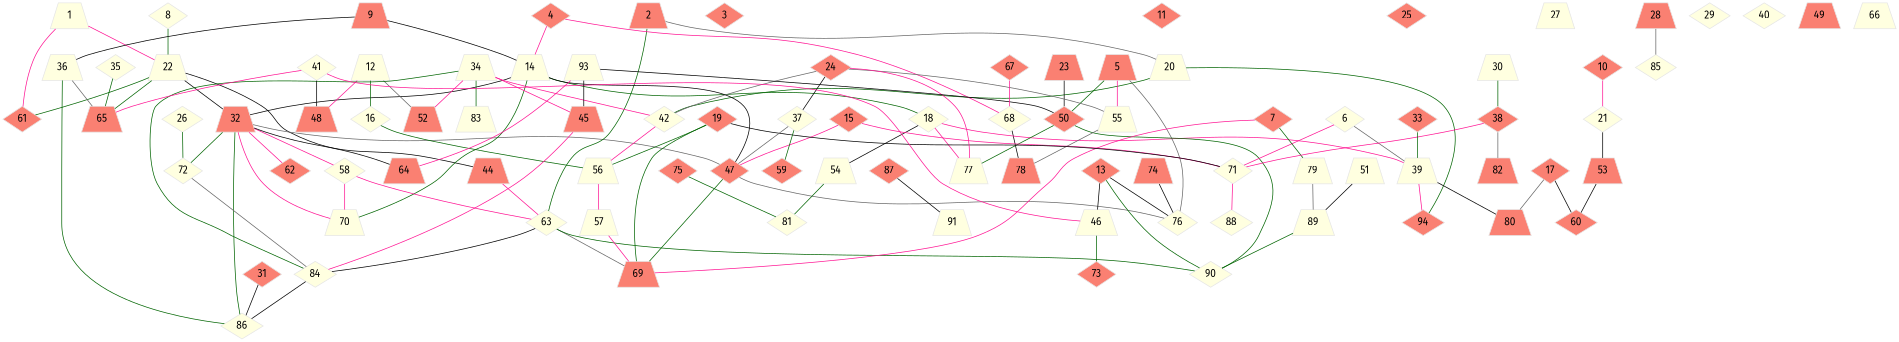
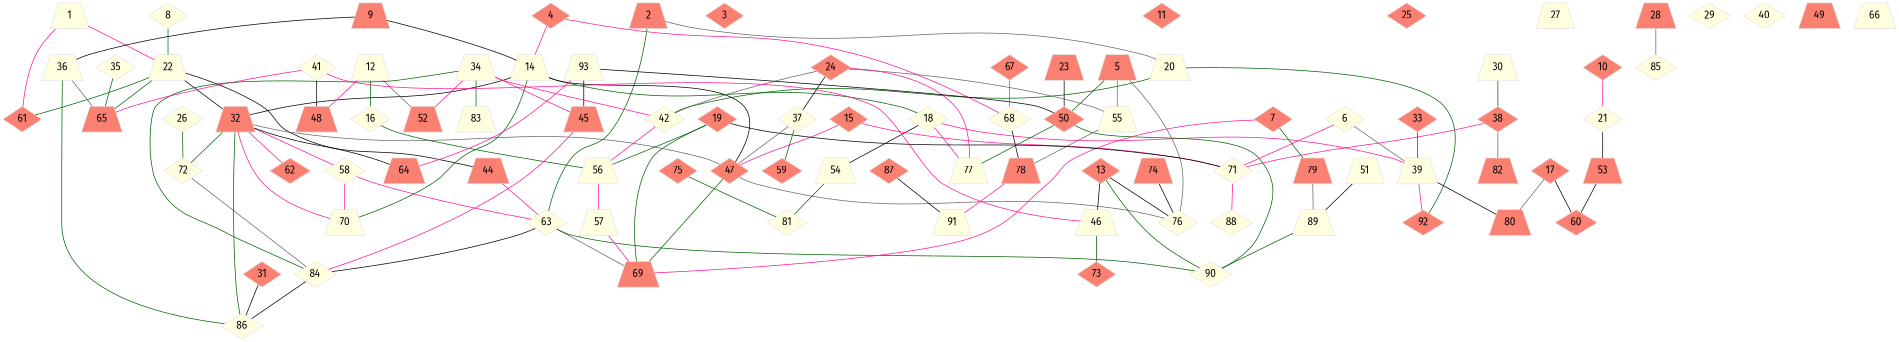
(1313, 171) -> (1313, 171)
none -> (986, 197)
(1423, 223) -> (1423, 223)
